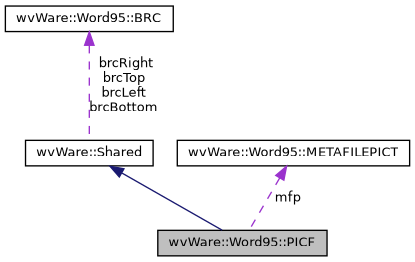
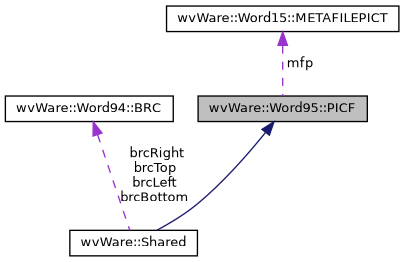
(89, 19) -> (89, 109)
(293, 153) -> (283, 19)
(172, 202) -> (216, 187)
